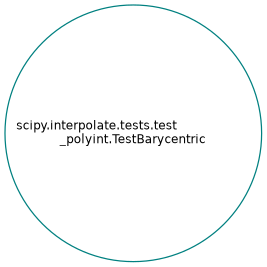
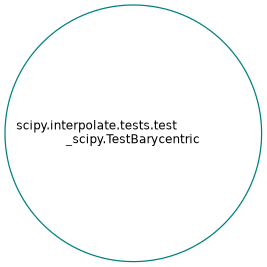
(133, 133) -> (133, 133)
